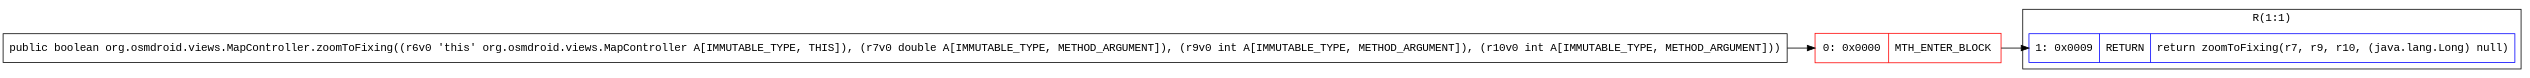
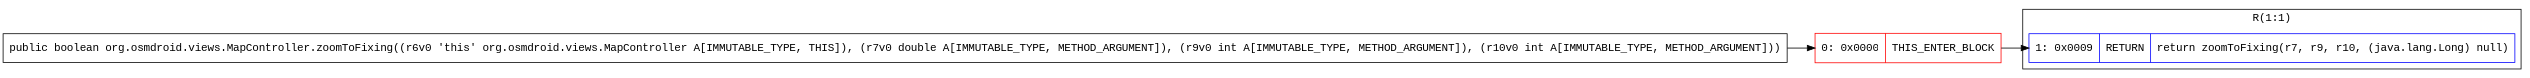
(1943, 48) -> (1943, 48)
